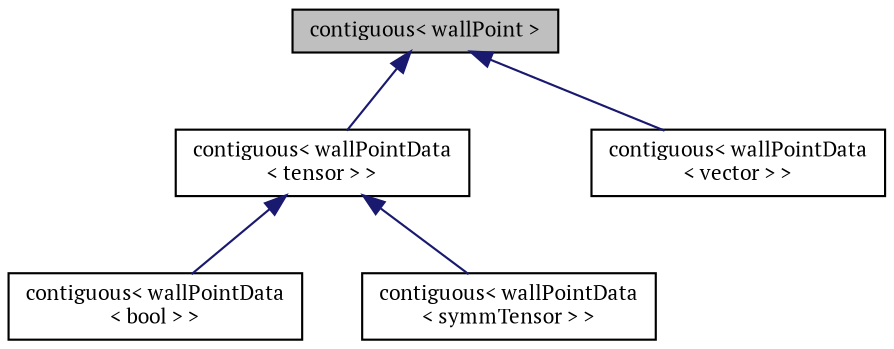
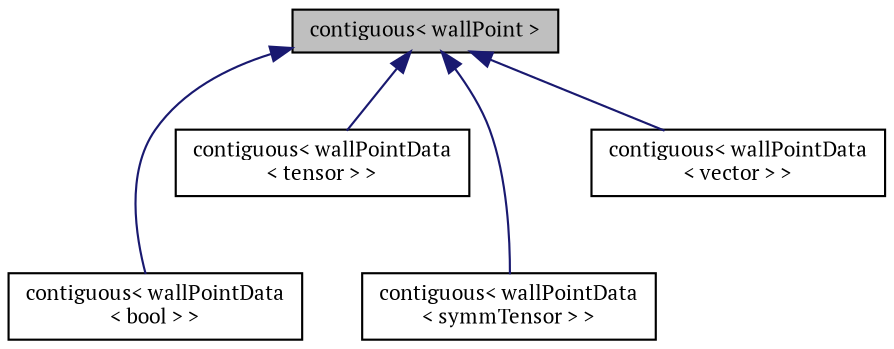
(425, 241) -> (500, 167)
(231, 242) -> (153, 133)
